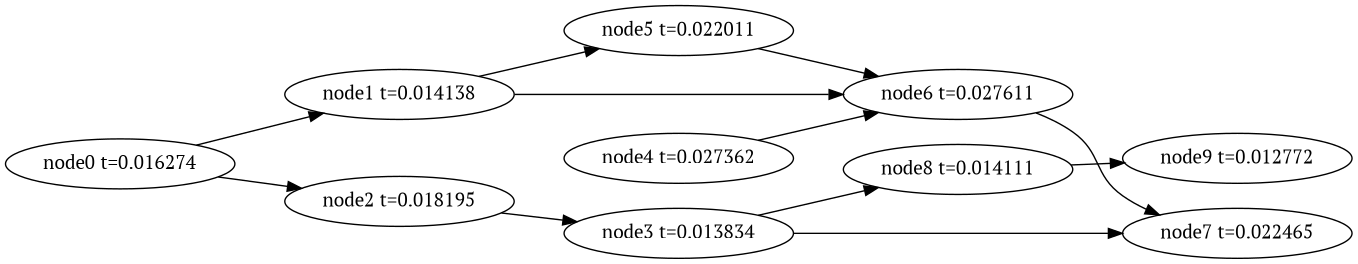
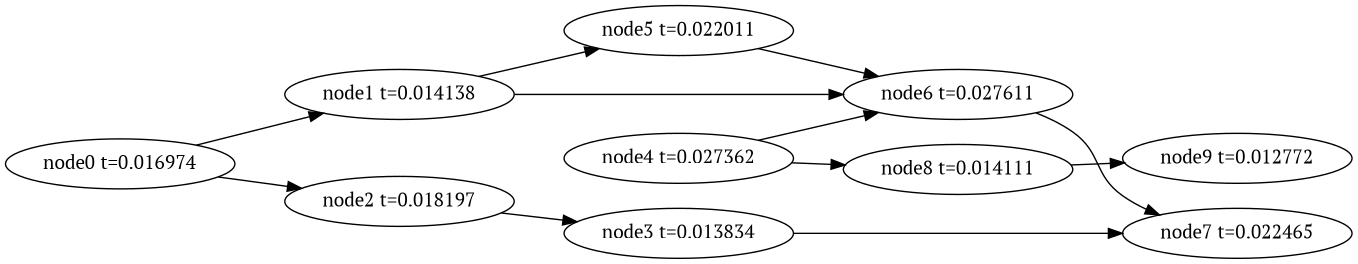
(120, 164) -> (120, 164)
(399, 201) -> (399, 201)
(811, 203) -> (811, 164)
